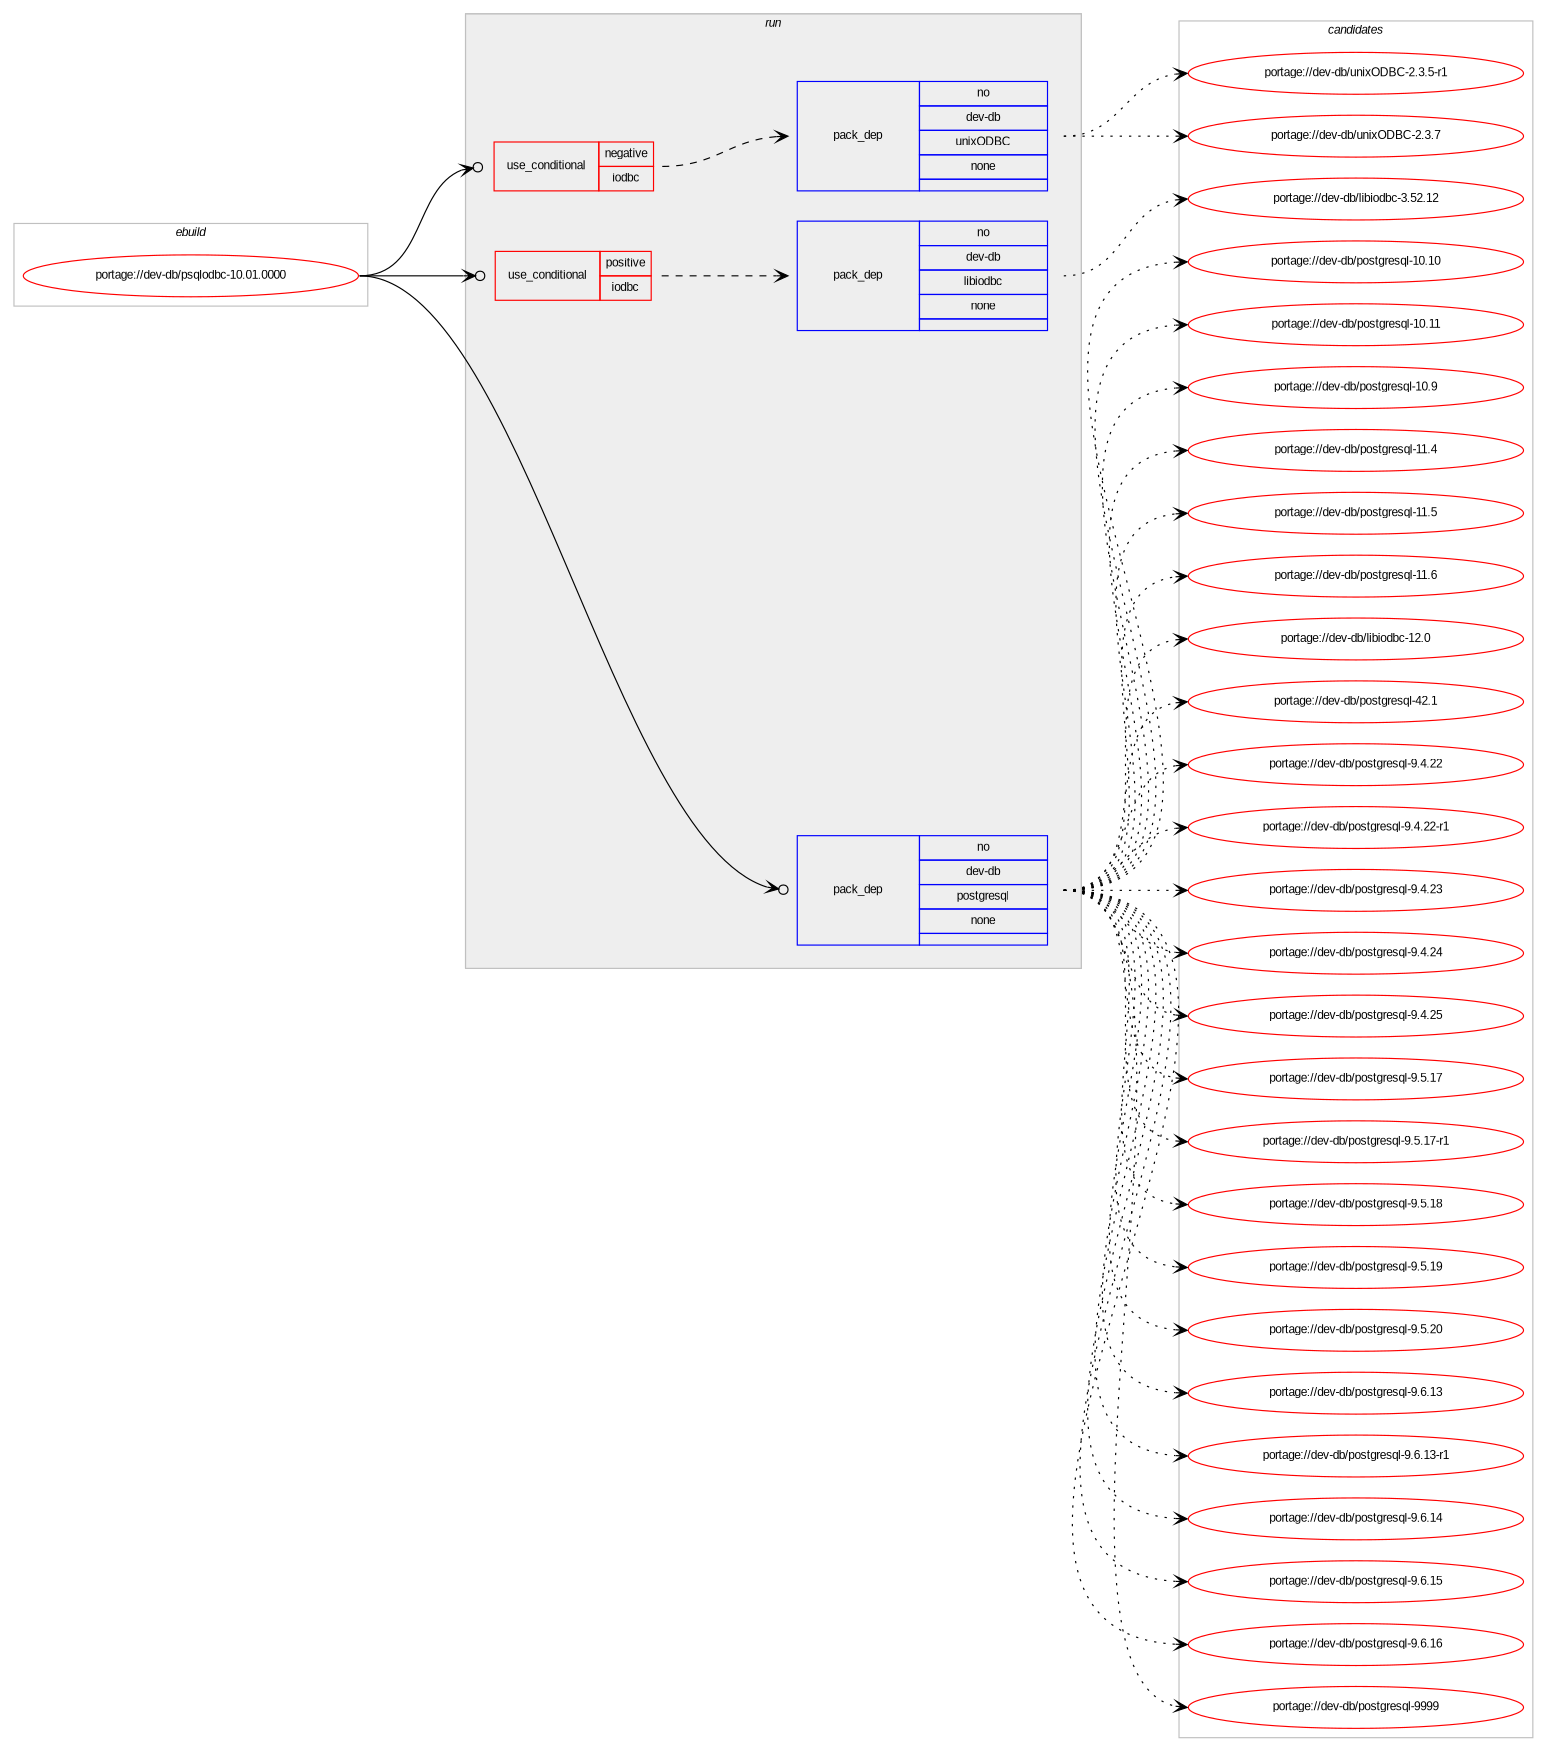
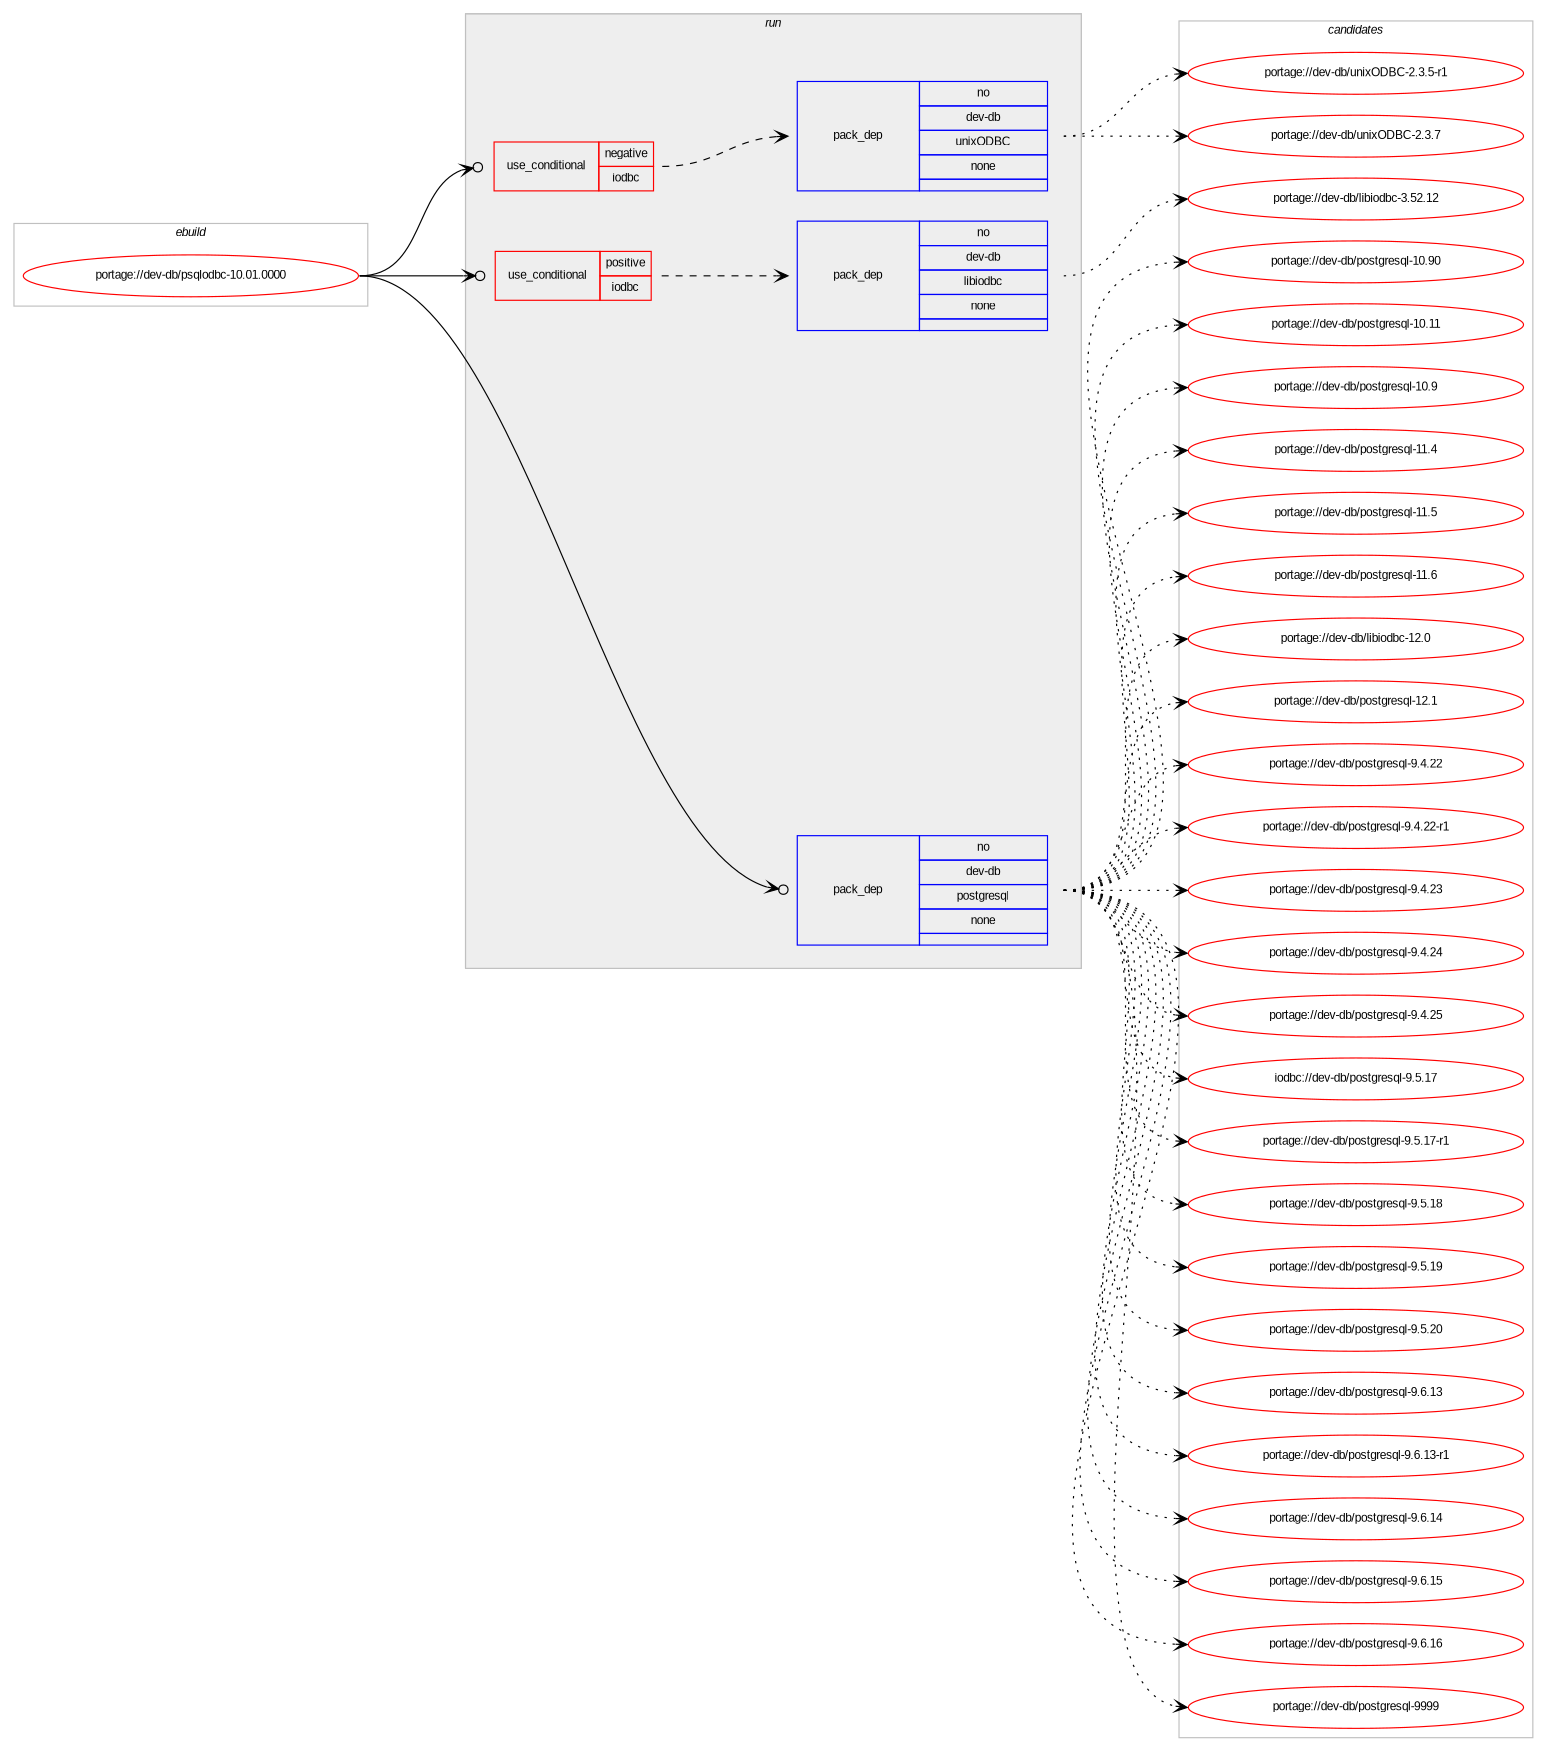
(1356, 262) -> (1356, 262)
(1356, 702) -> (1356, 702)
(1356, 1079) -> (1356, 1079)
